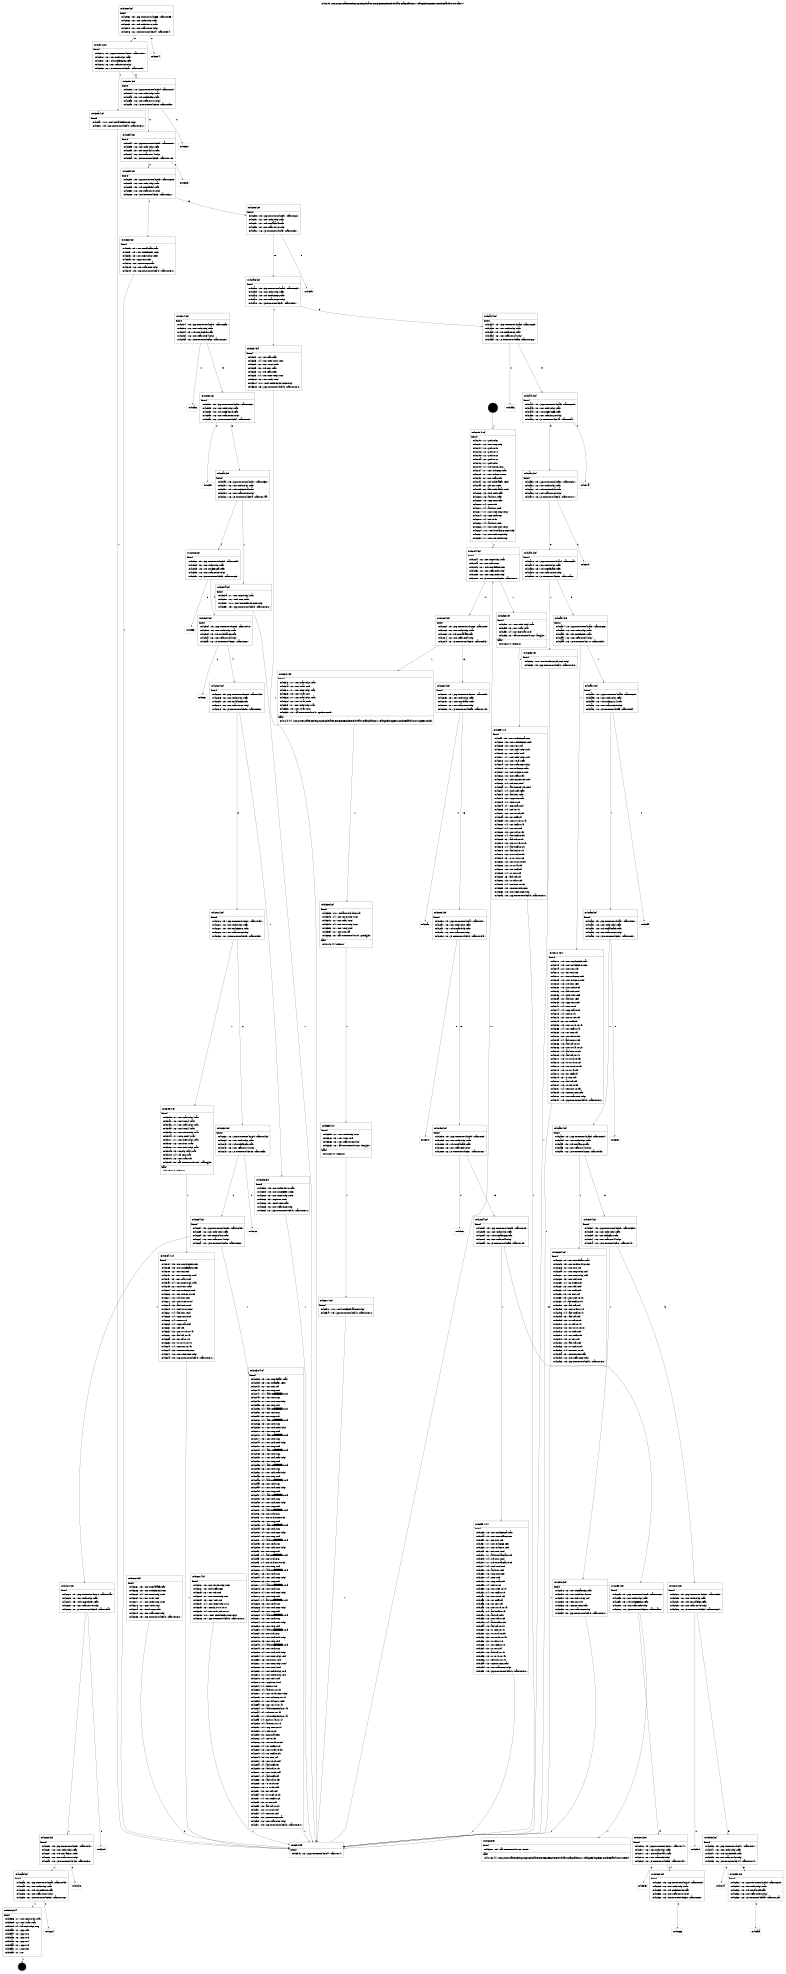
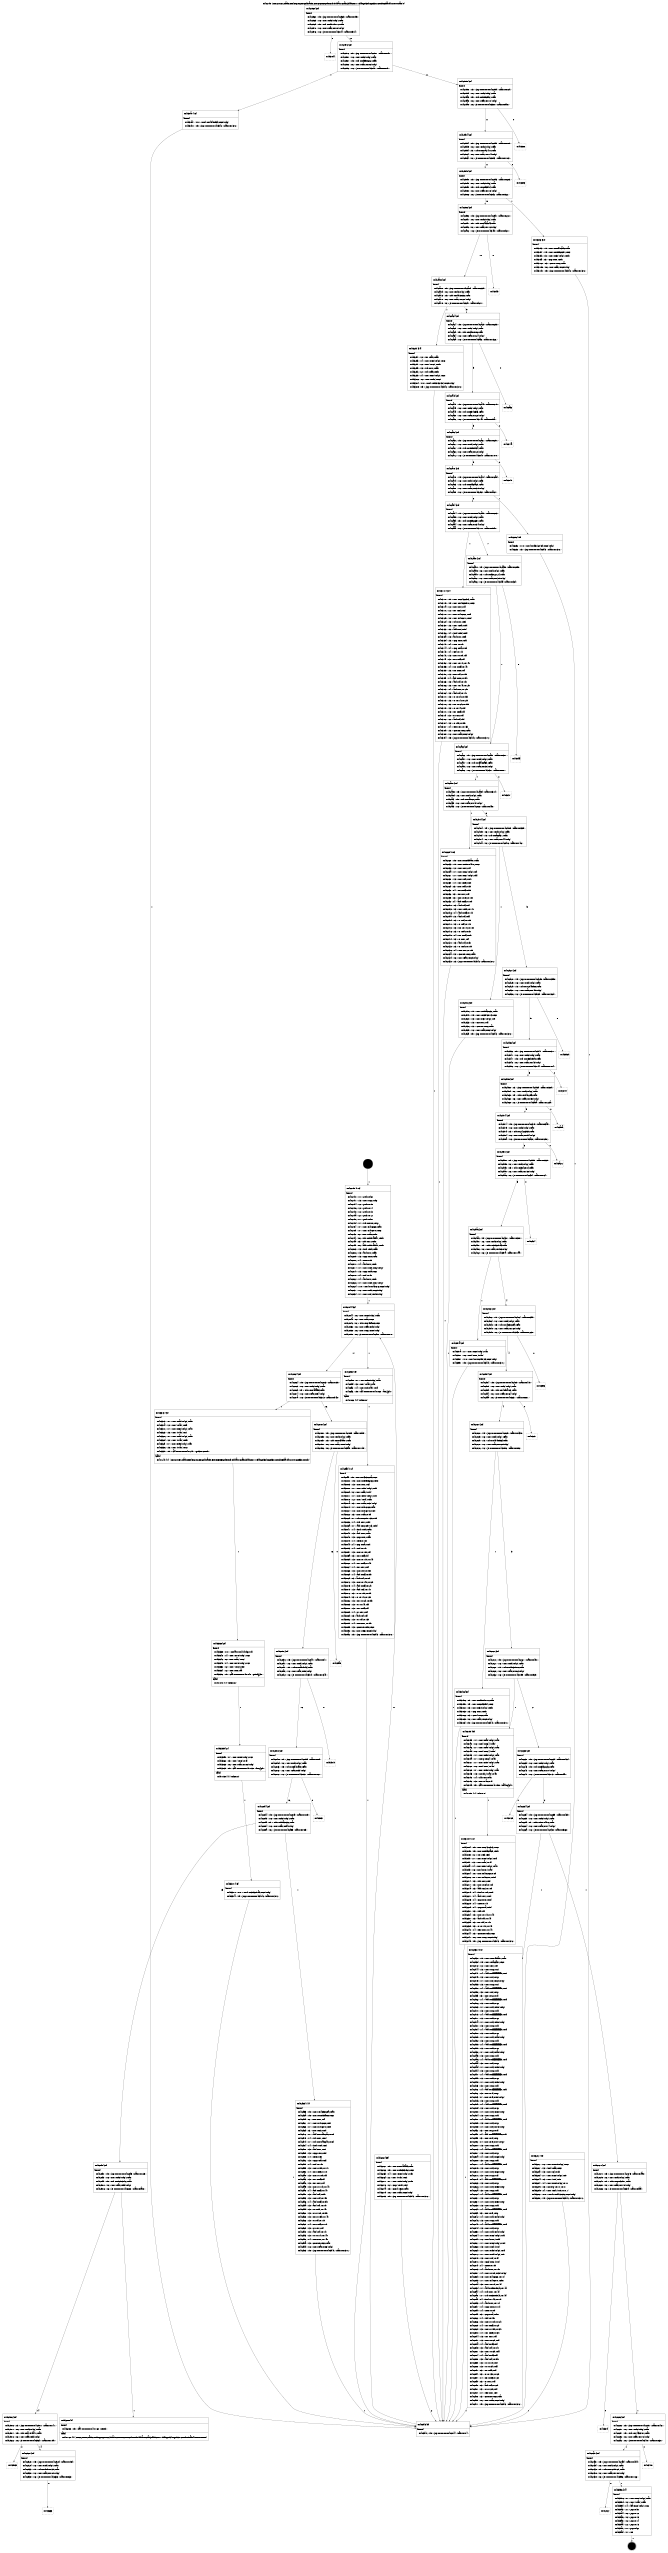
none -> (525, 1109)
